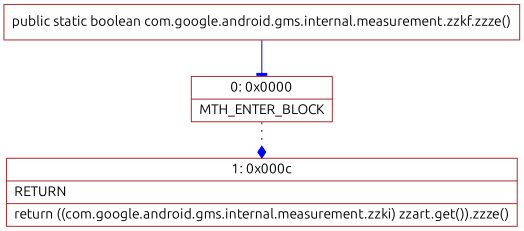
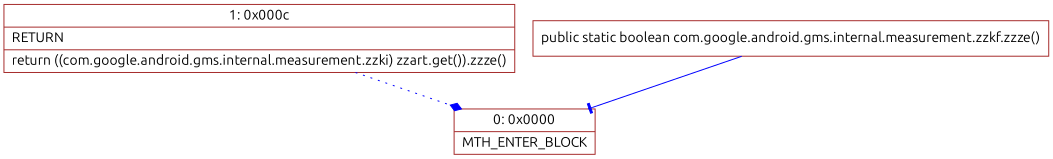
(262, 134) -> (403, 89)
